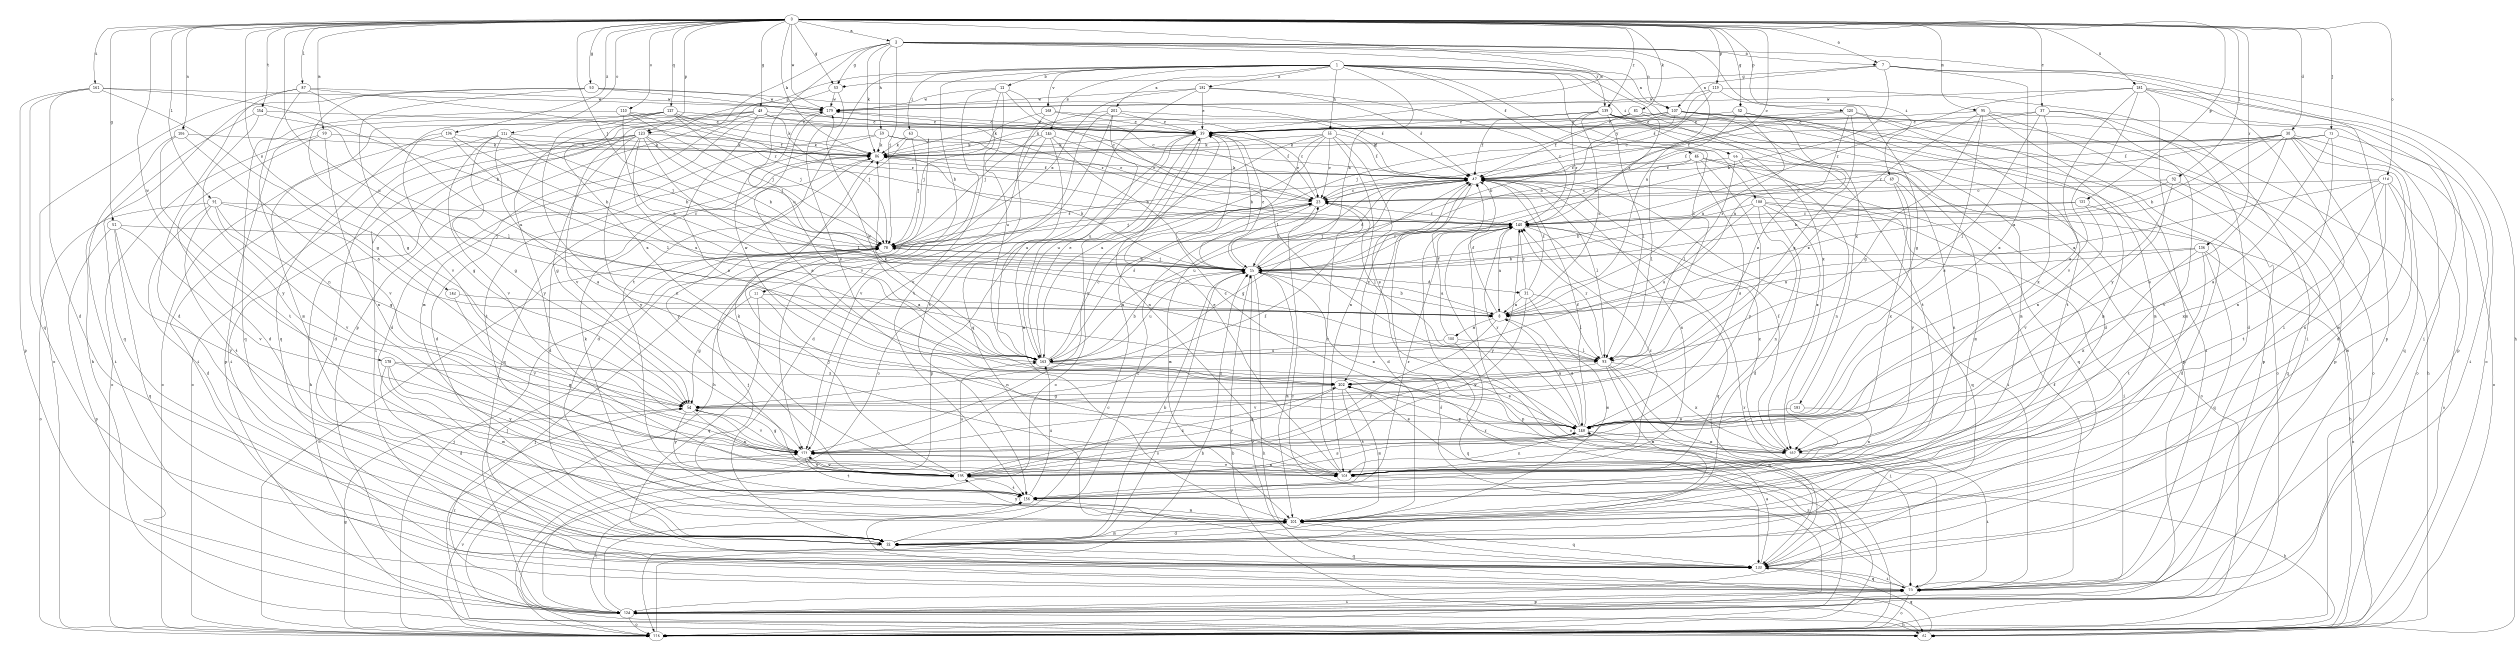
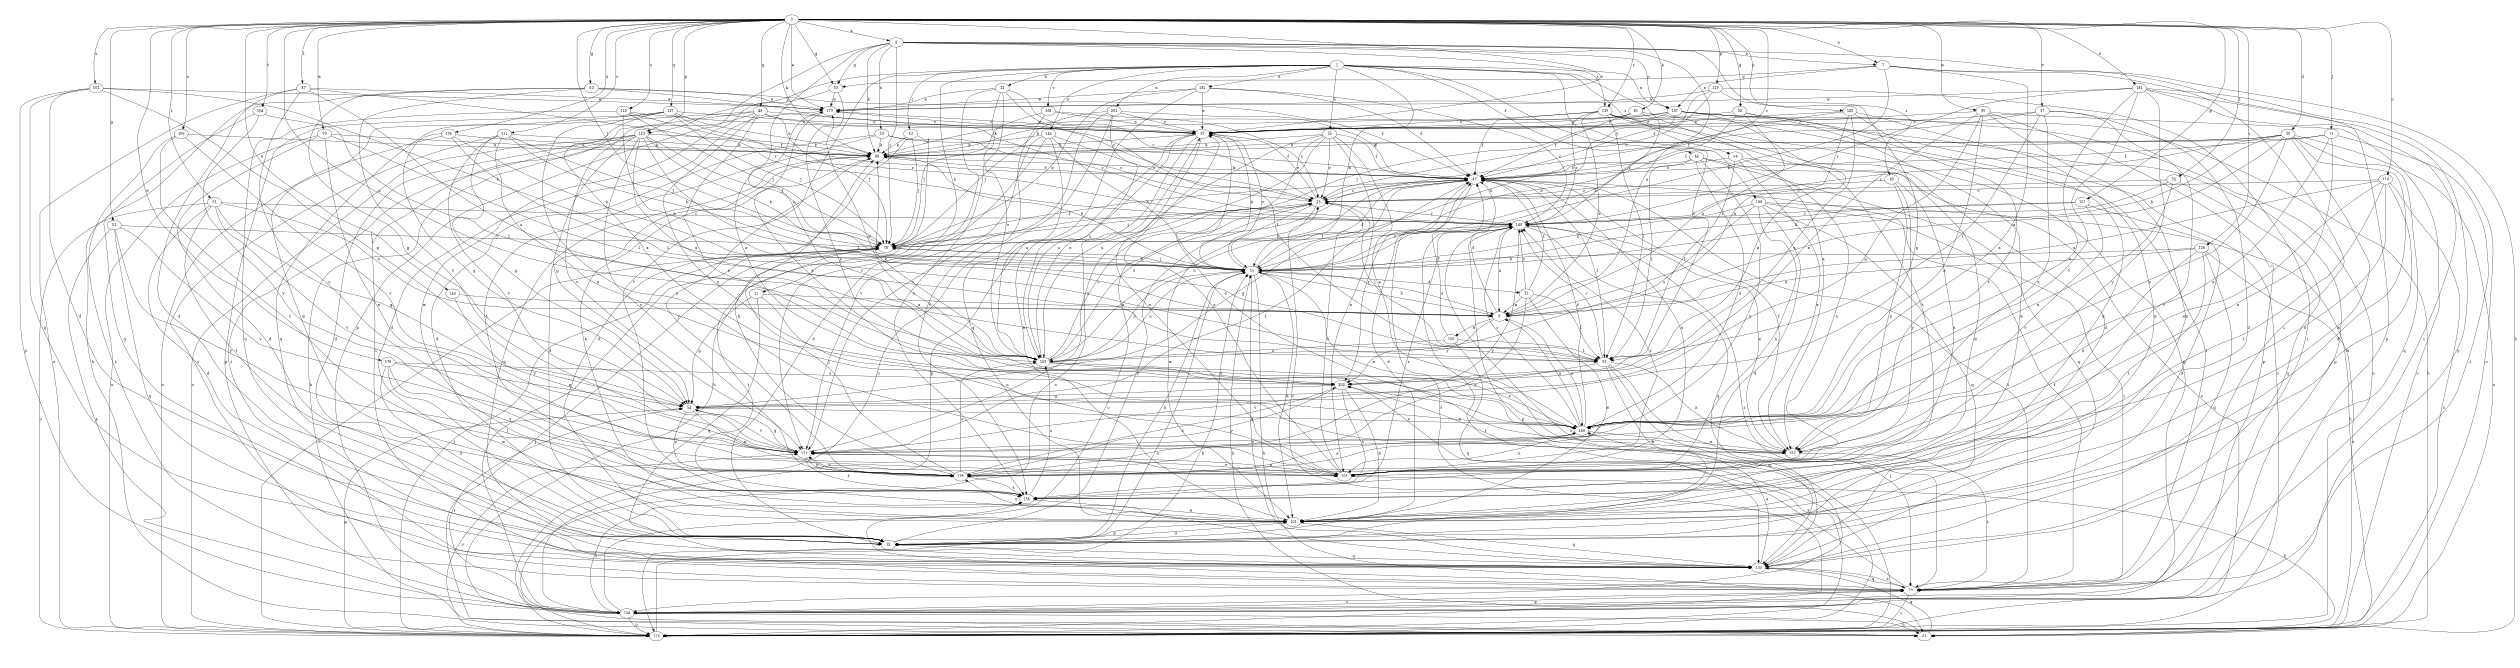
(776, 125) -> none
none -> (955, 289)
(558, 349) -> (1095, 390)
(1797, 408) -> none
(1275, 436) -> (1429, 350)
(1682, 475) -> (1987, 281)
